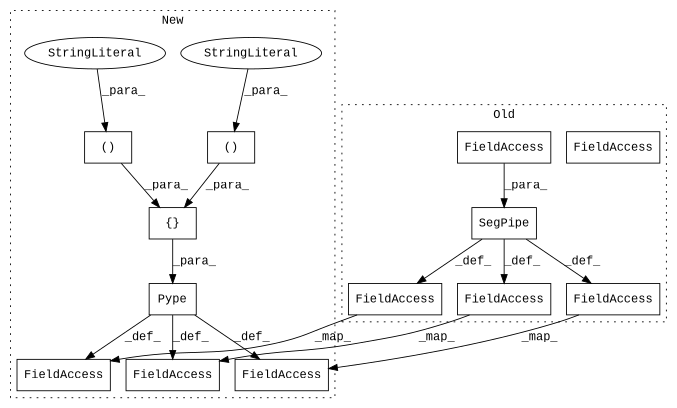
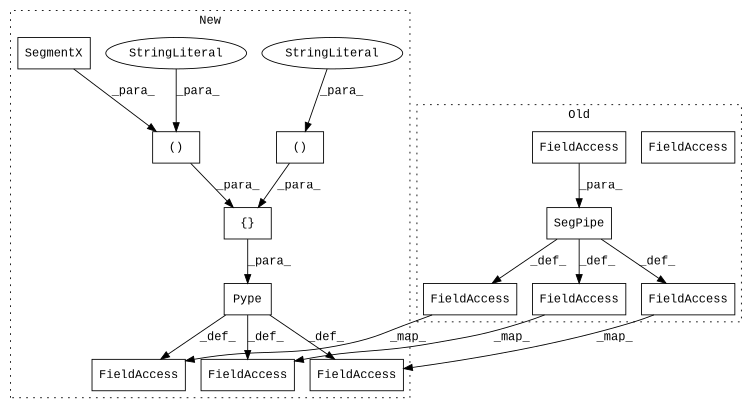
none -> (54, 53)
